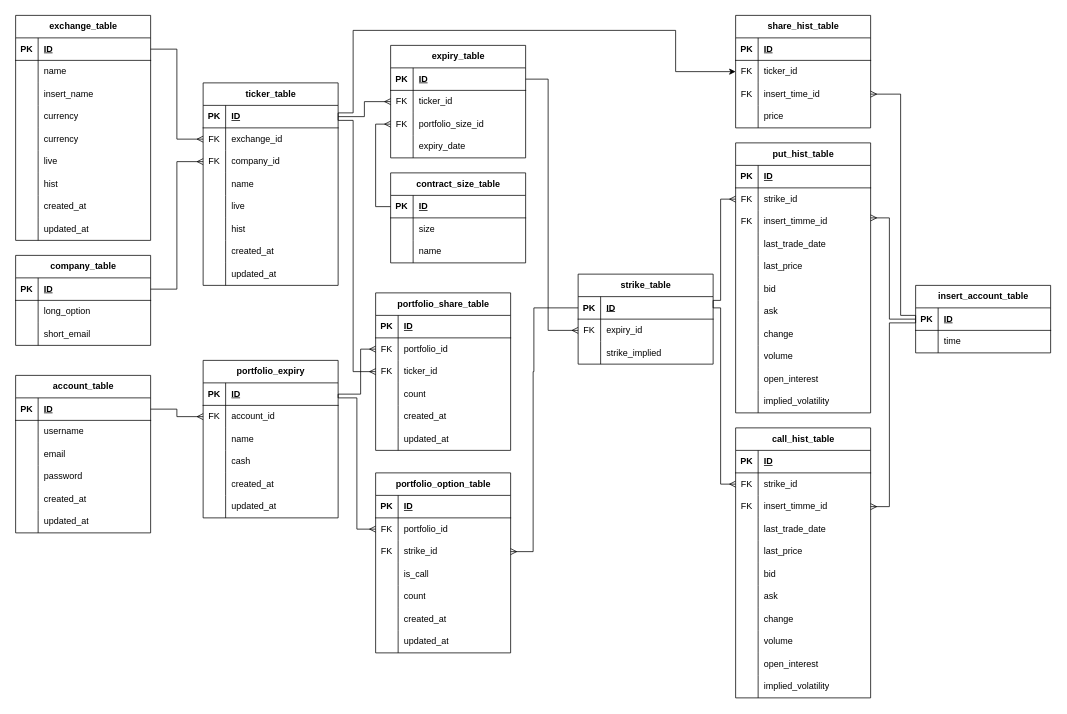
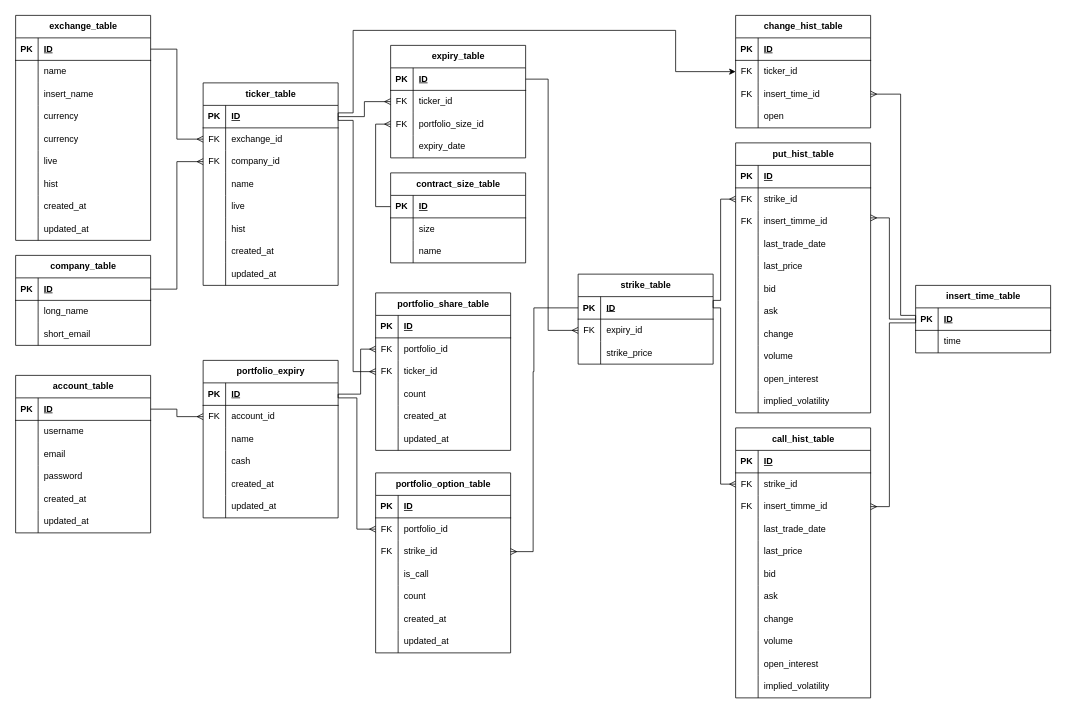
(803, 27) -> (803, 27)
(775, 117) -> (774, 117)
(983, 297) -> (983, 297)
(69, 312) -> (65, 312)
(637, 353) -> (634, 353)
